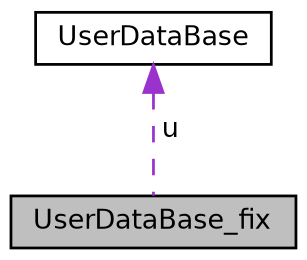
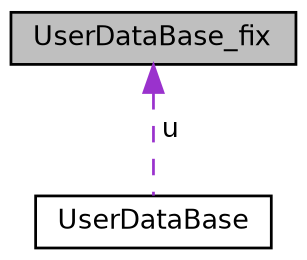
(153, 144) -> (153, 144)
